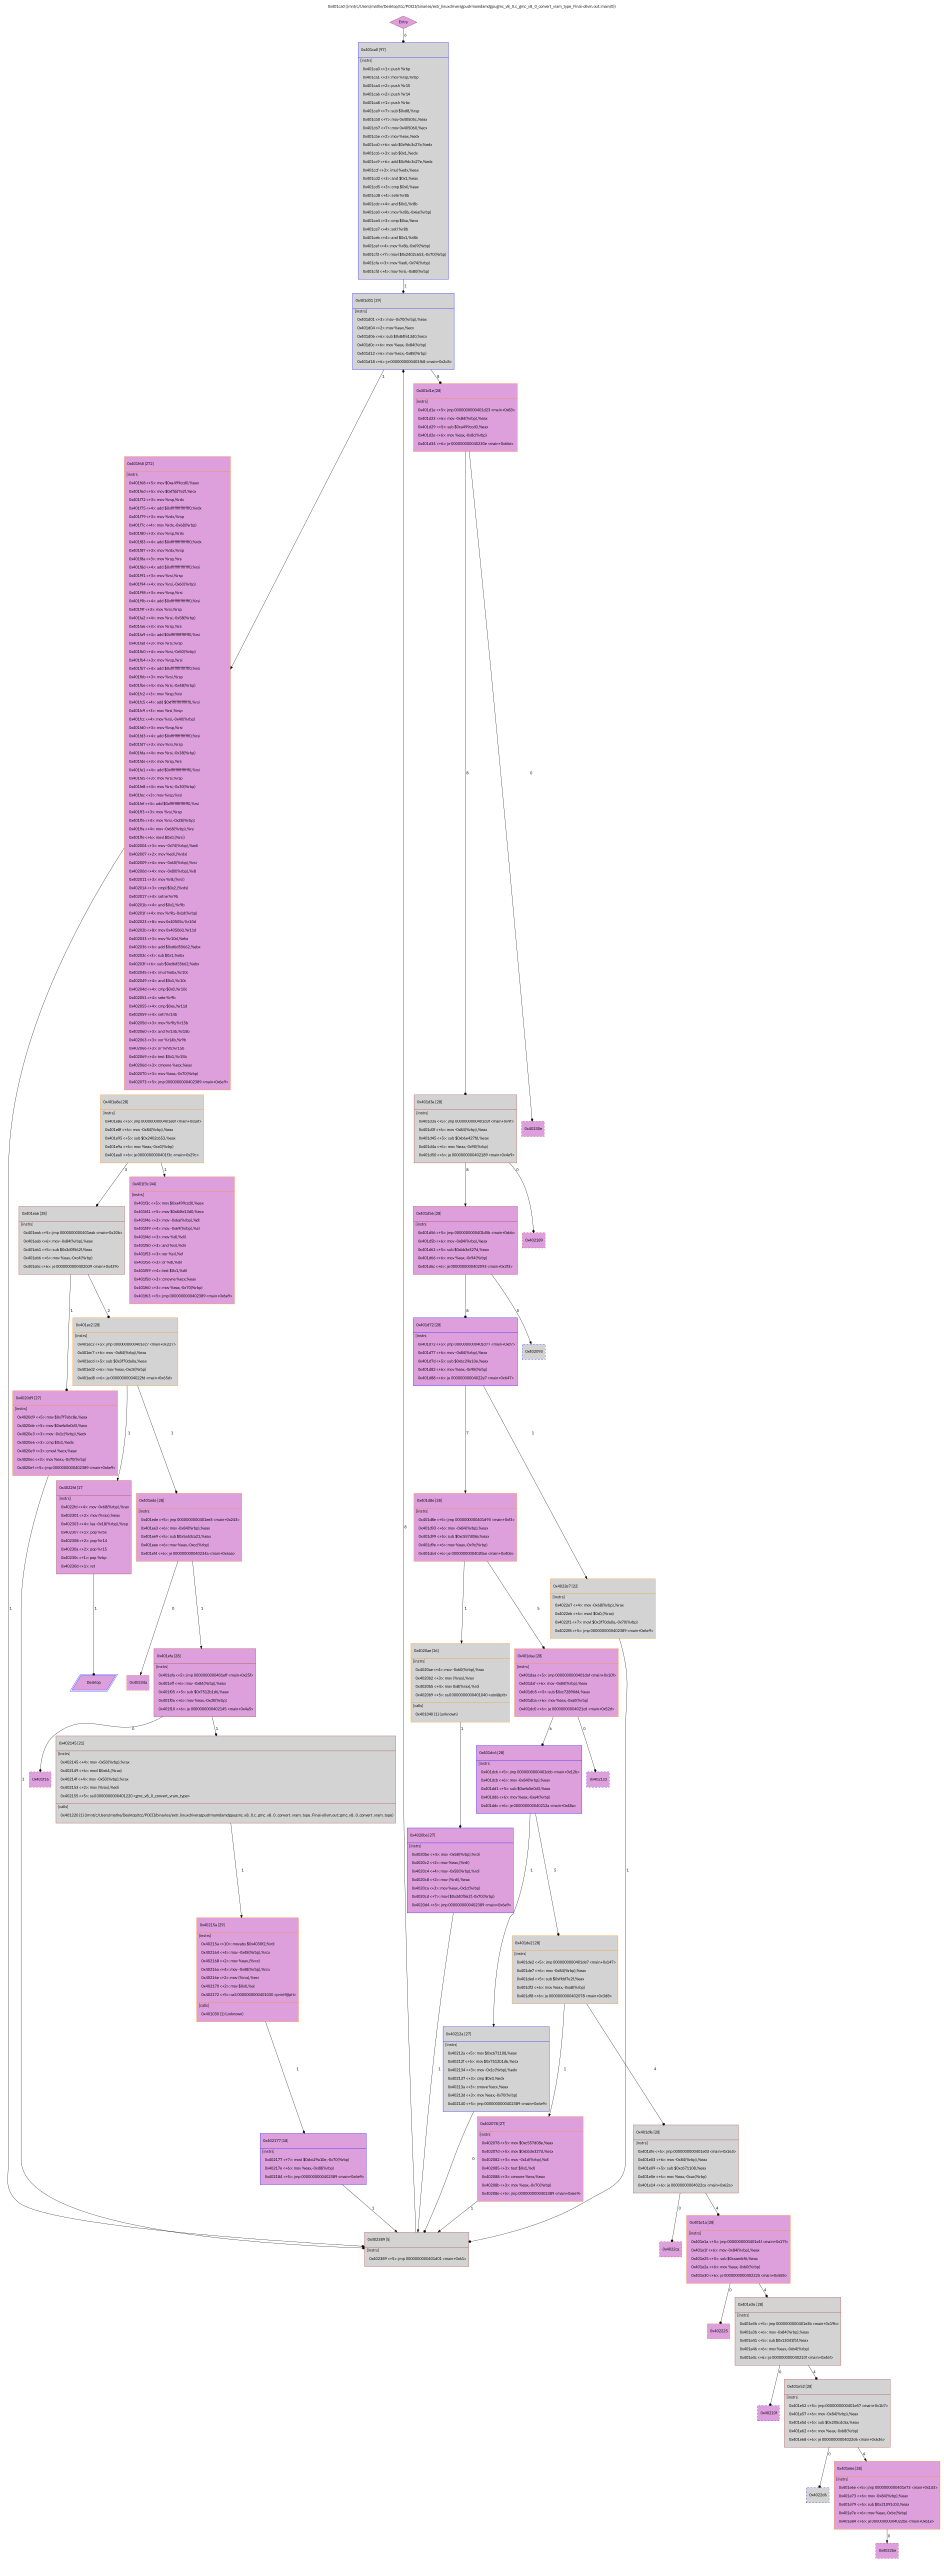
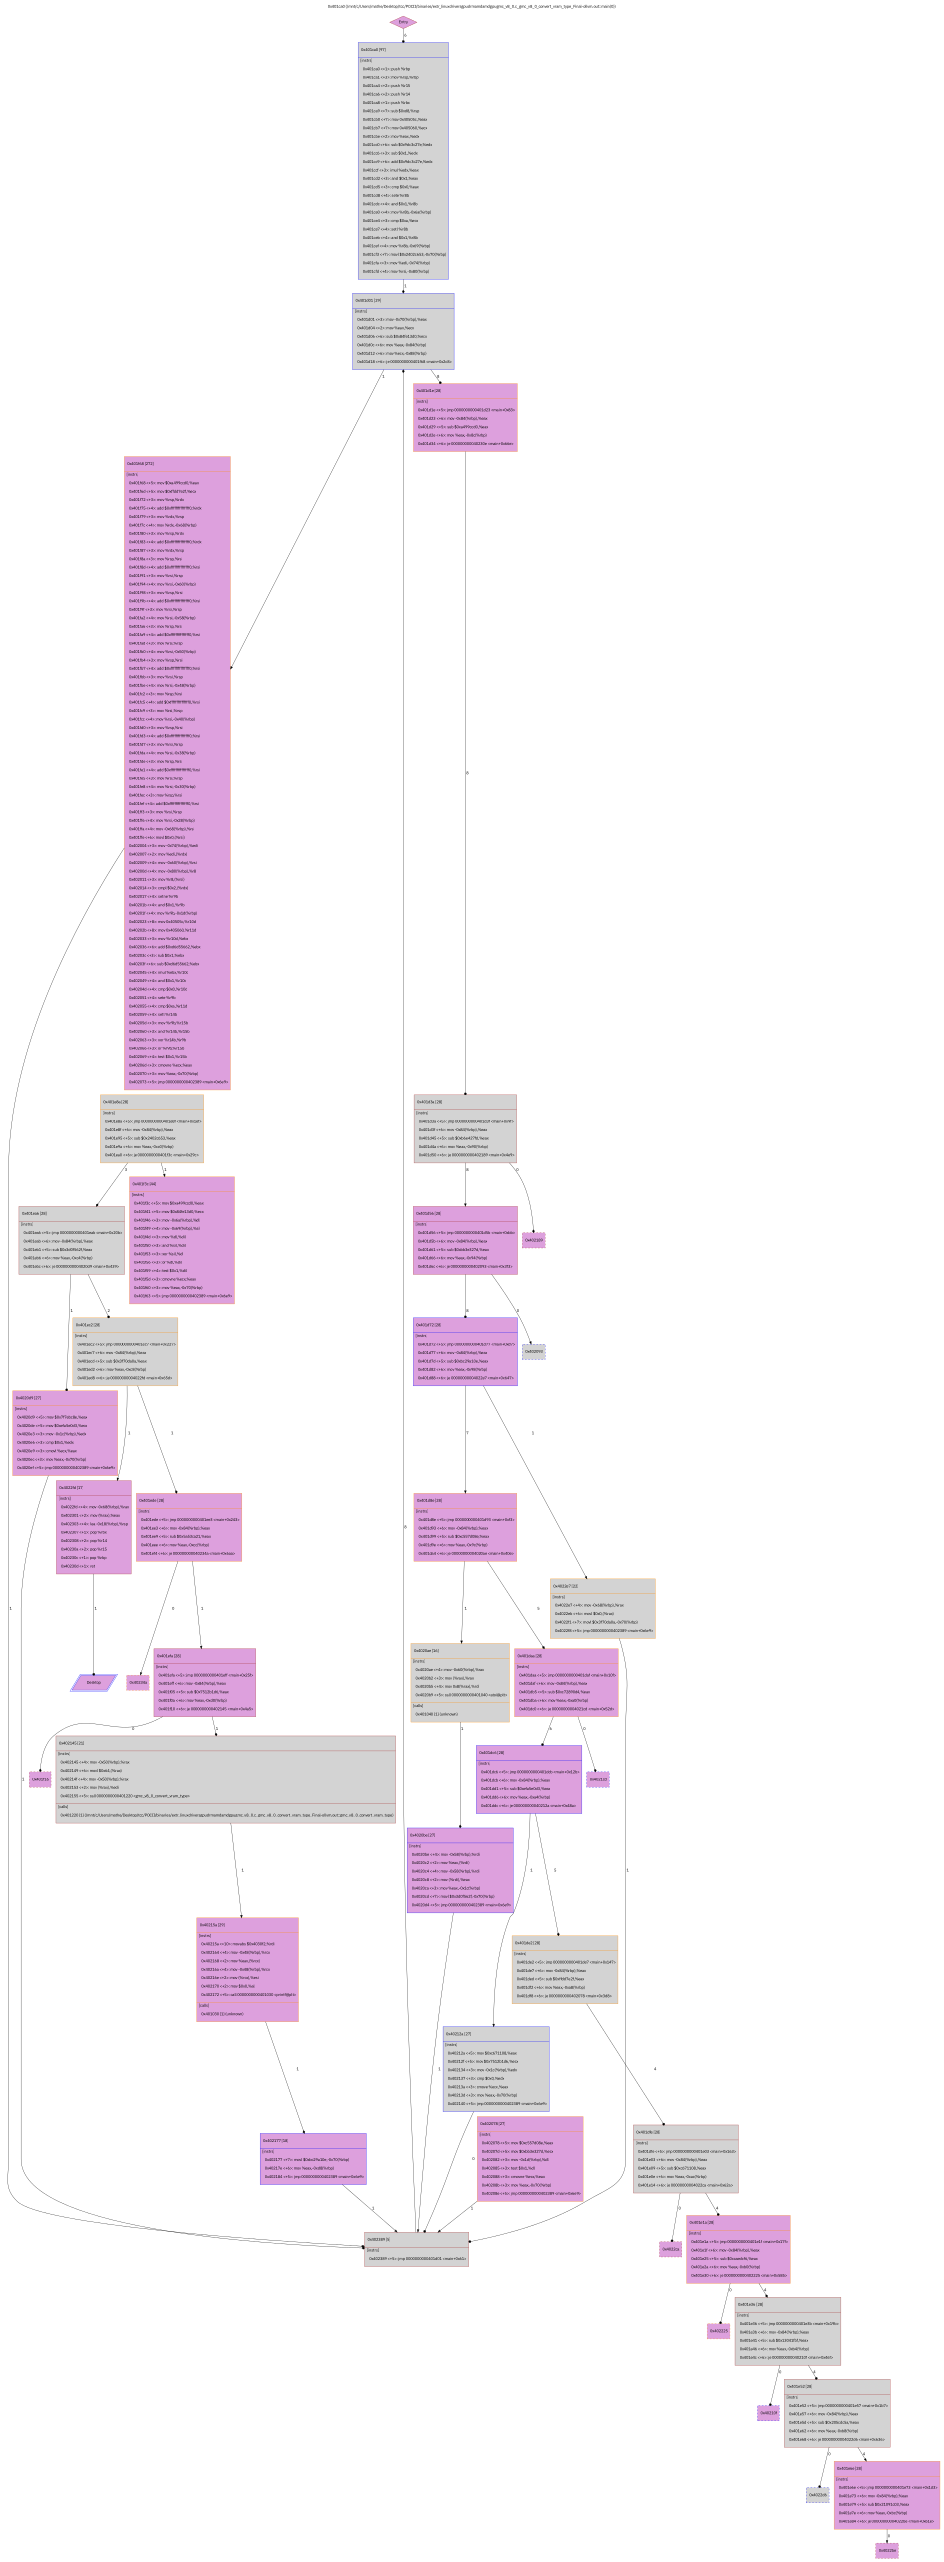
(533, 1129) -> none
(560, 2059) -> none
